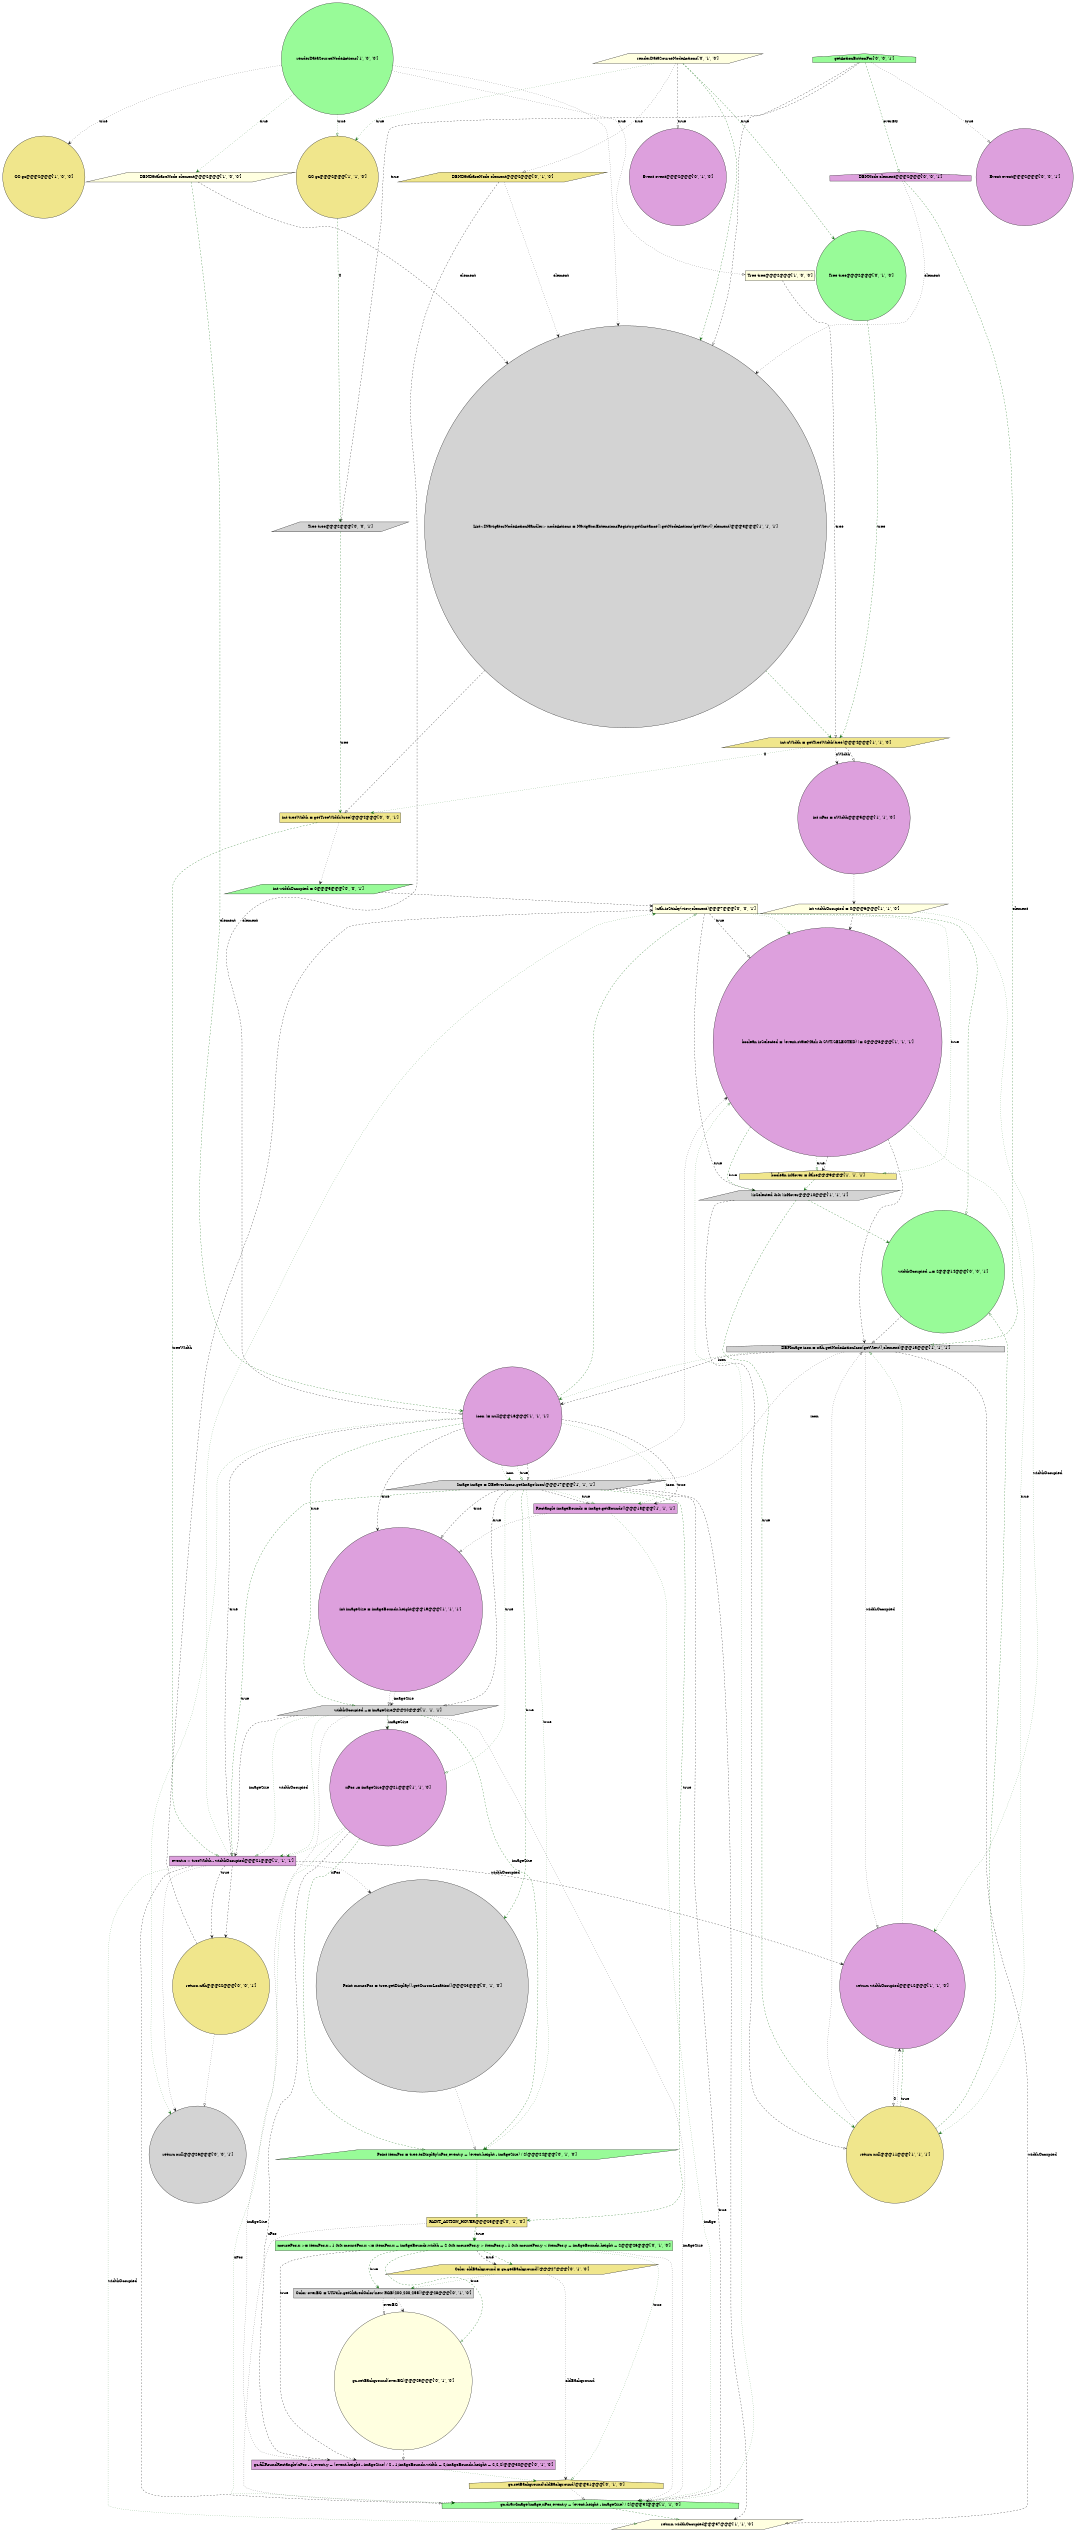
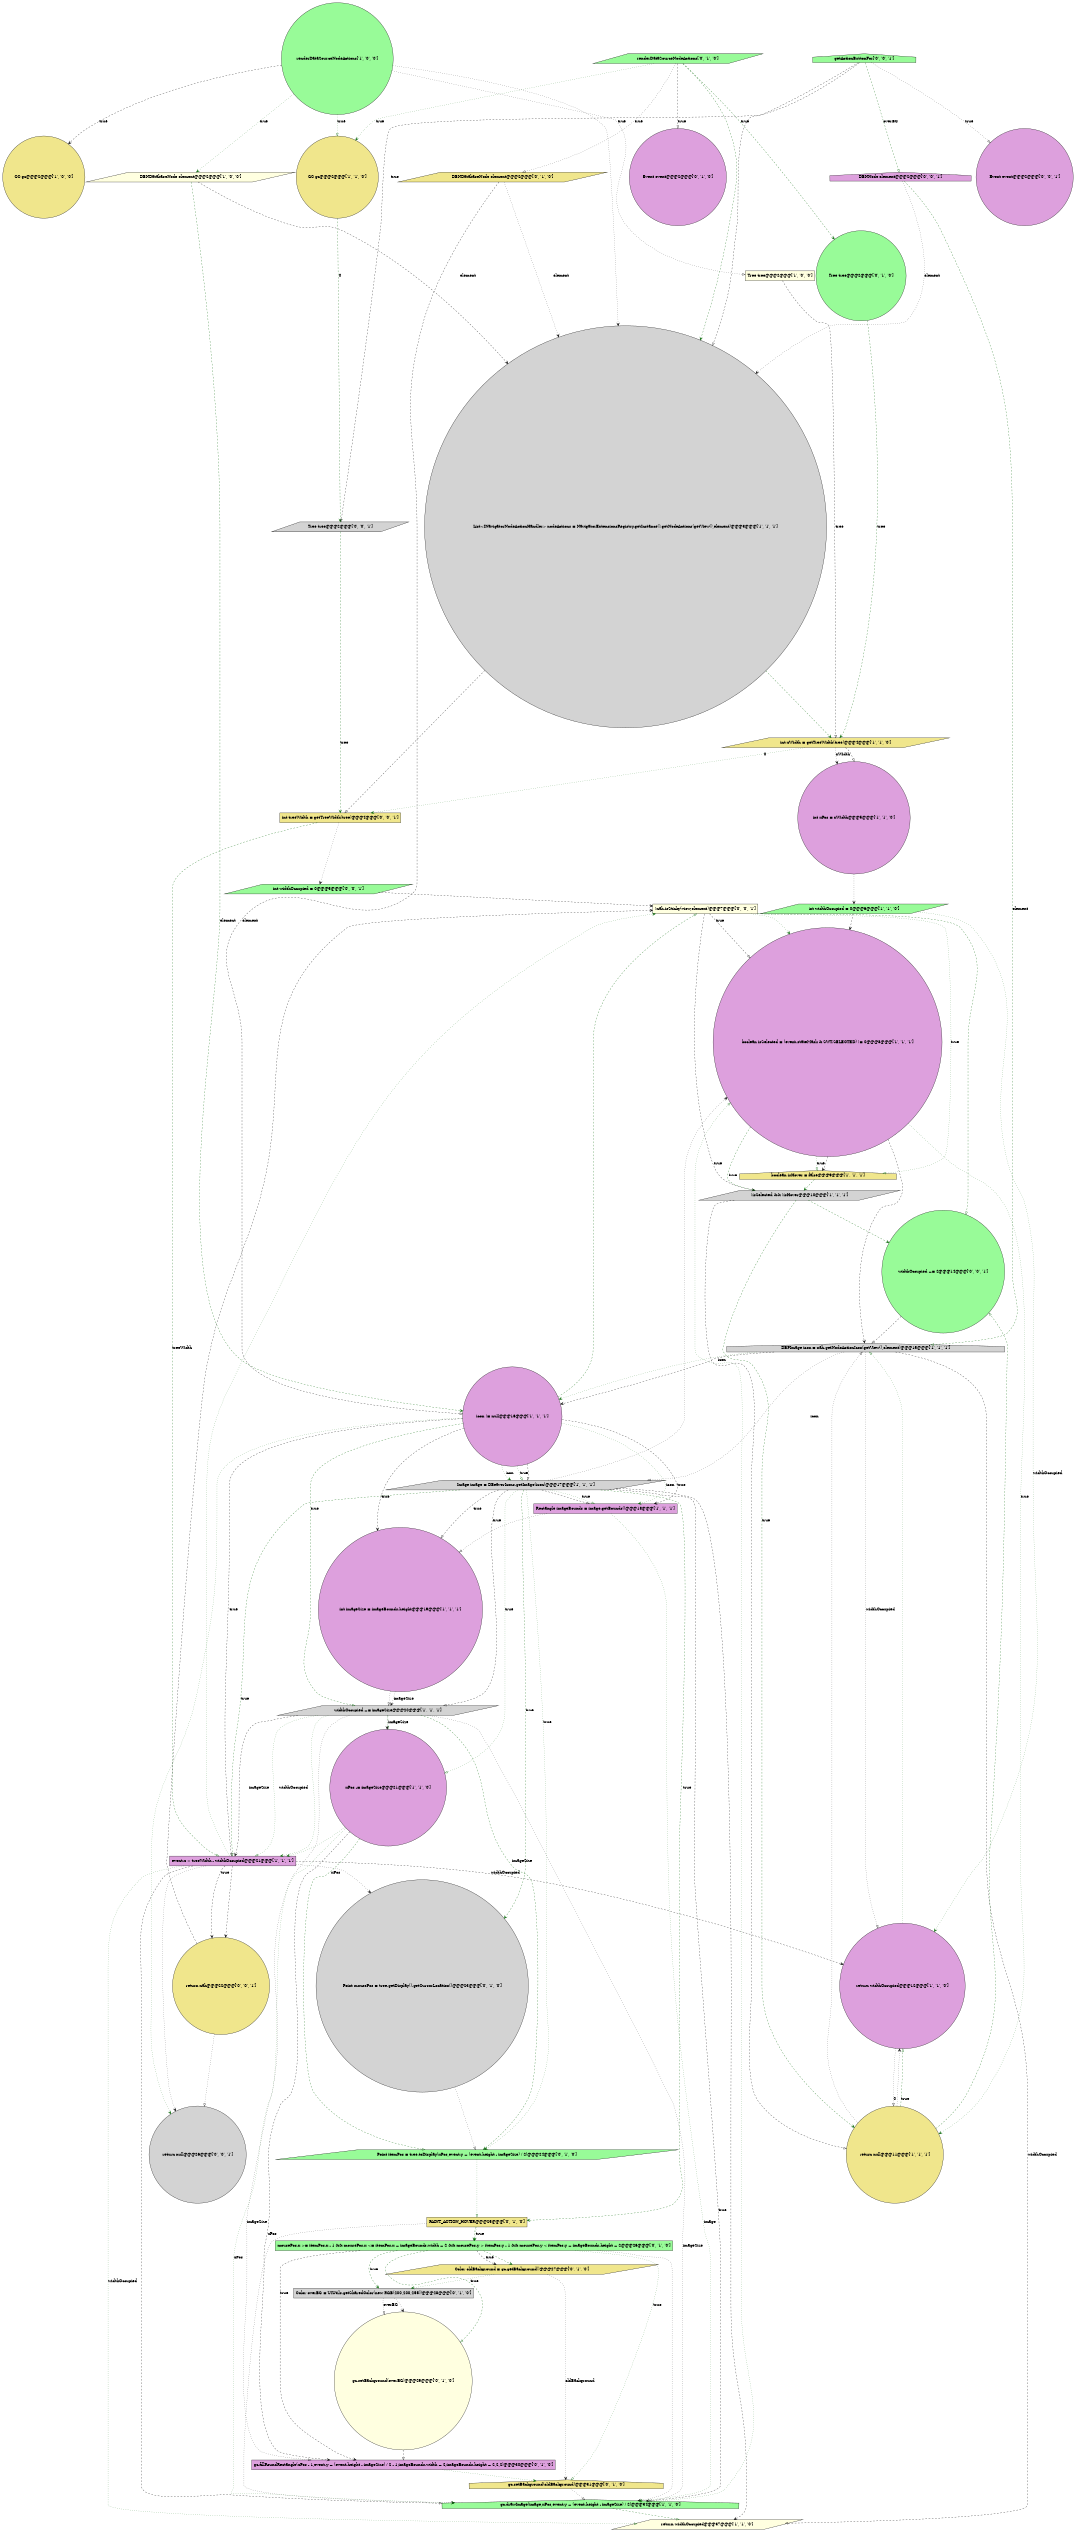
(678, 59) -> (678, 59)
(171, 91) -> (171, 91)
(854, 909) -> (854, 909)
